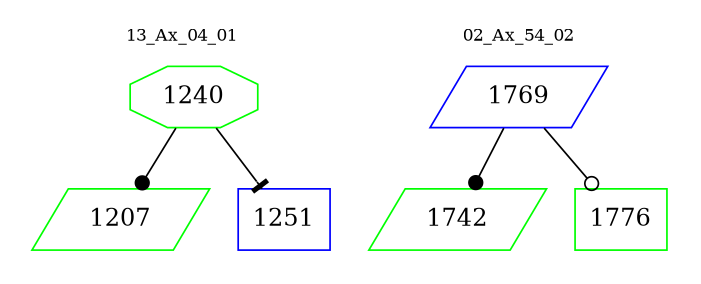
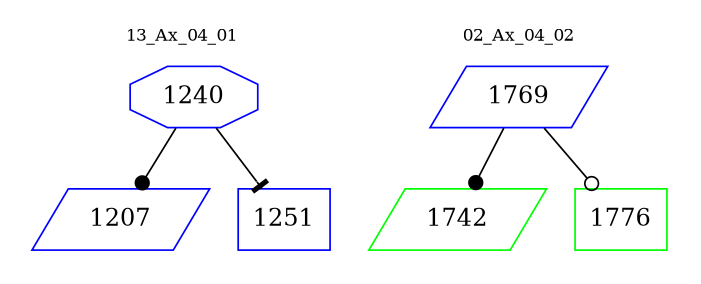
(519, 37) -> (519, 37)
(194, 97) -> (194, 97)
(121, 219) -> (121, 219)
